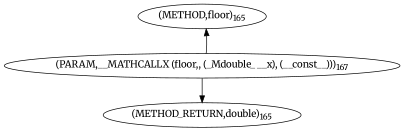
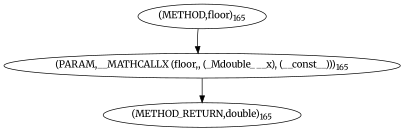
(207, 45) -> (198, 38)
(343, 65) -> (343, 65)
